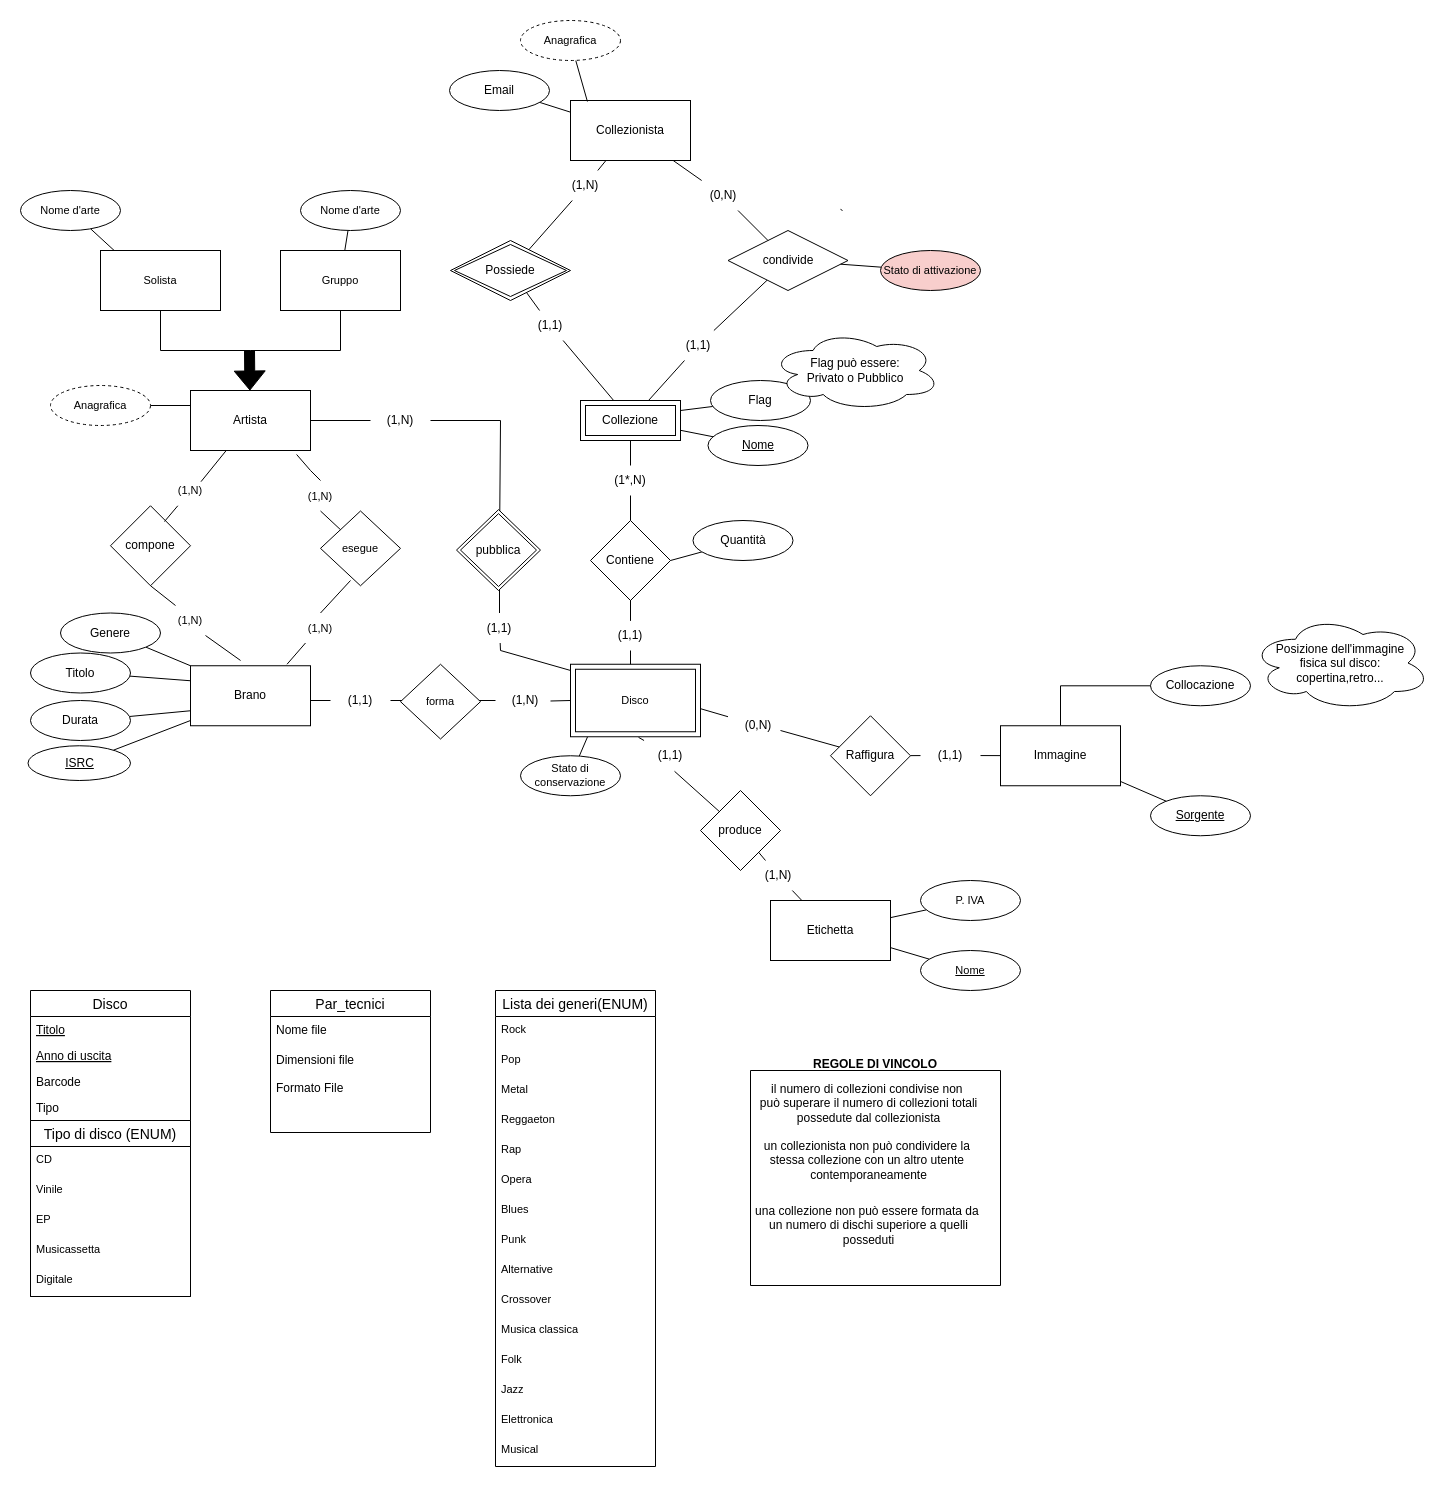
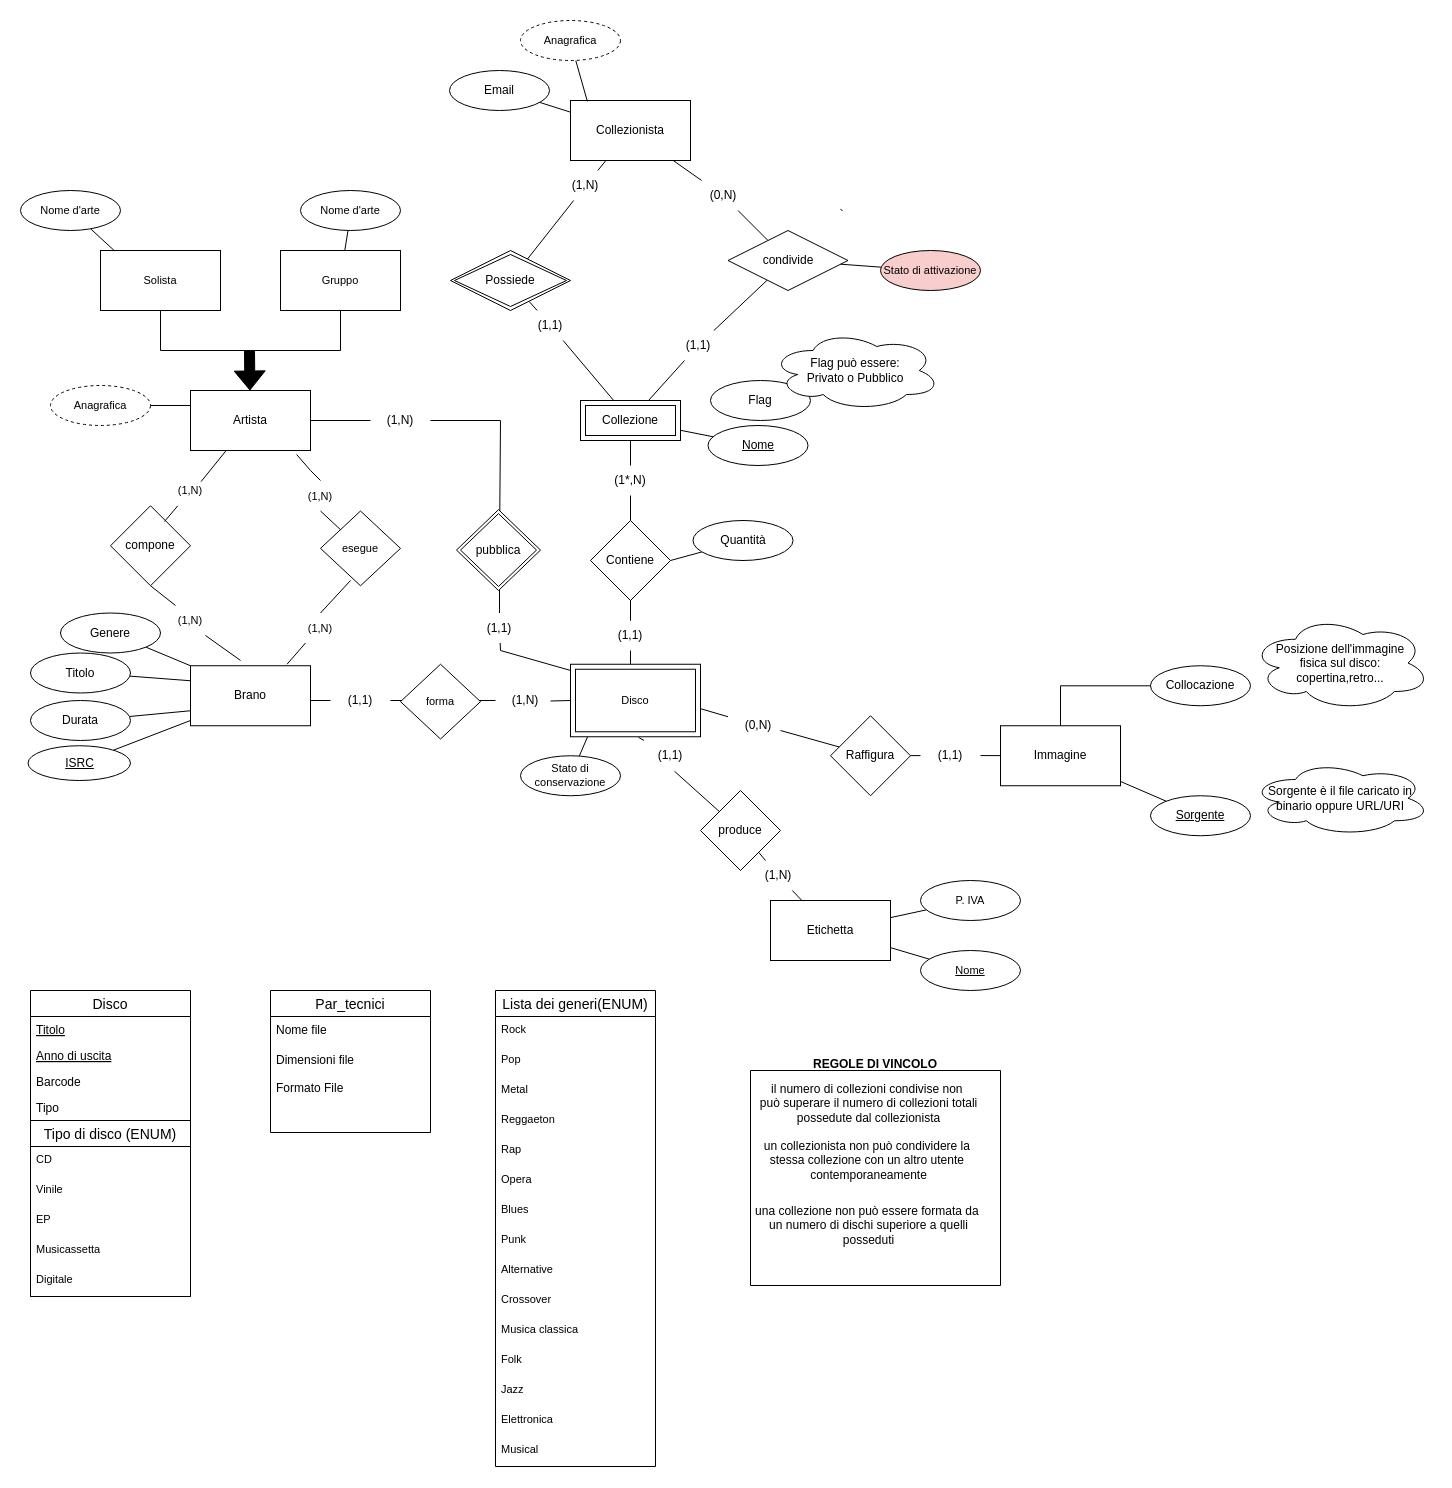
(511, 271) -> (511, 281)
(697, 408) -> none
none -> (1341, 798)
